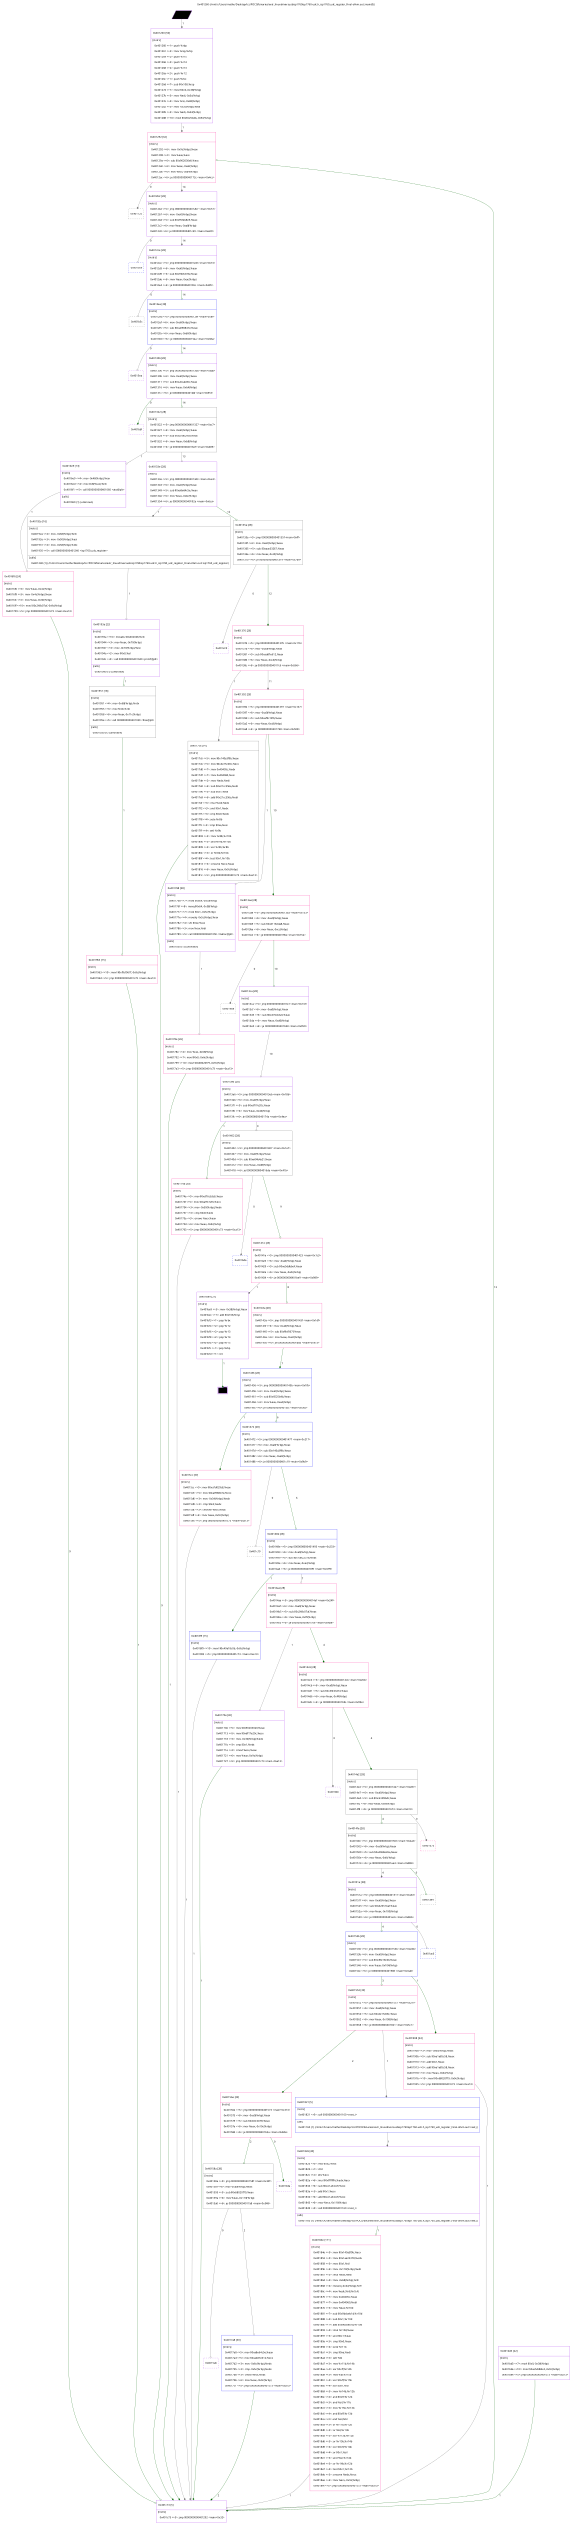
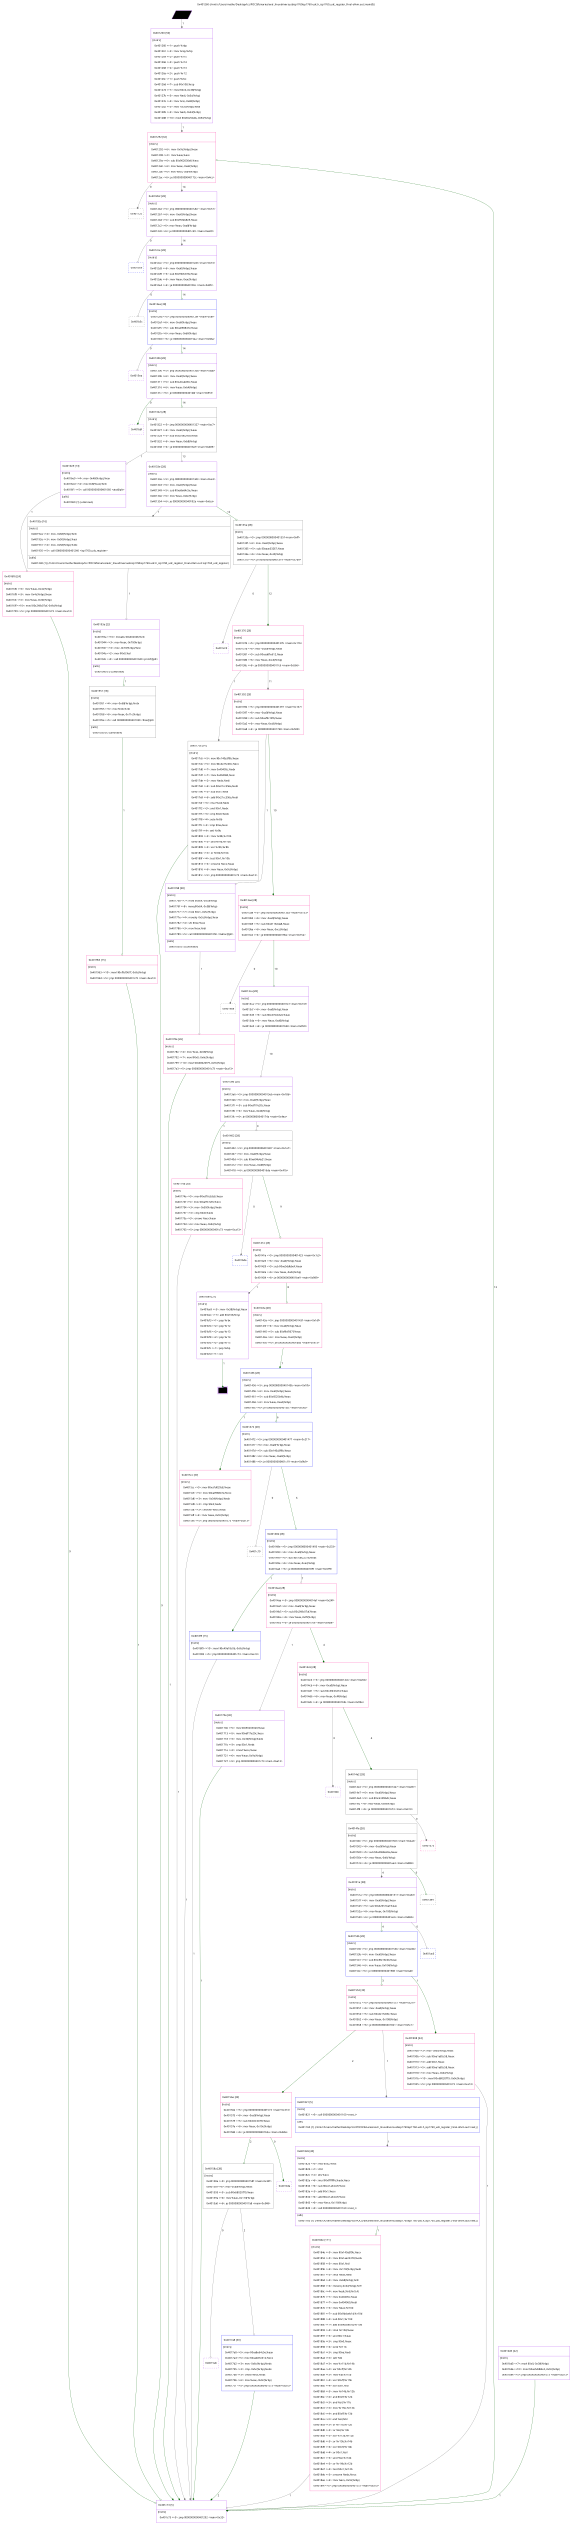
(382, 1818) -> none
